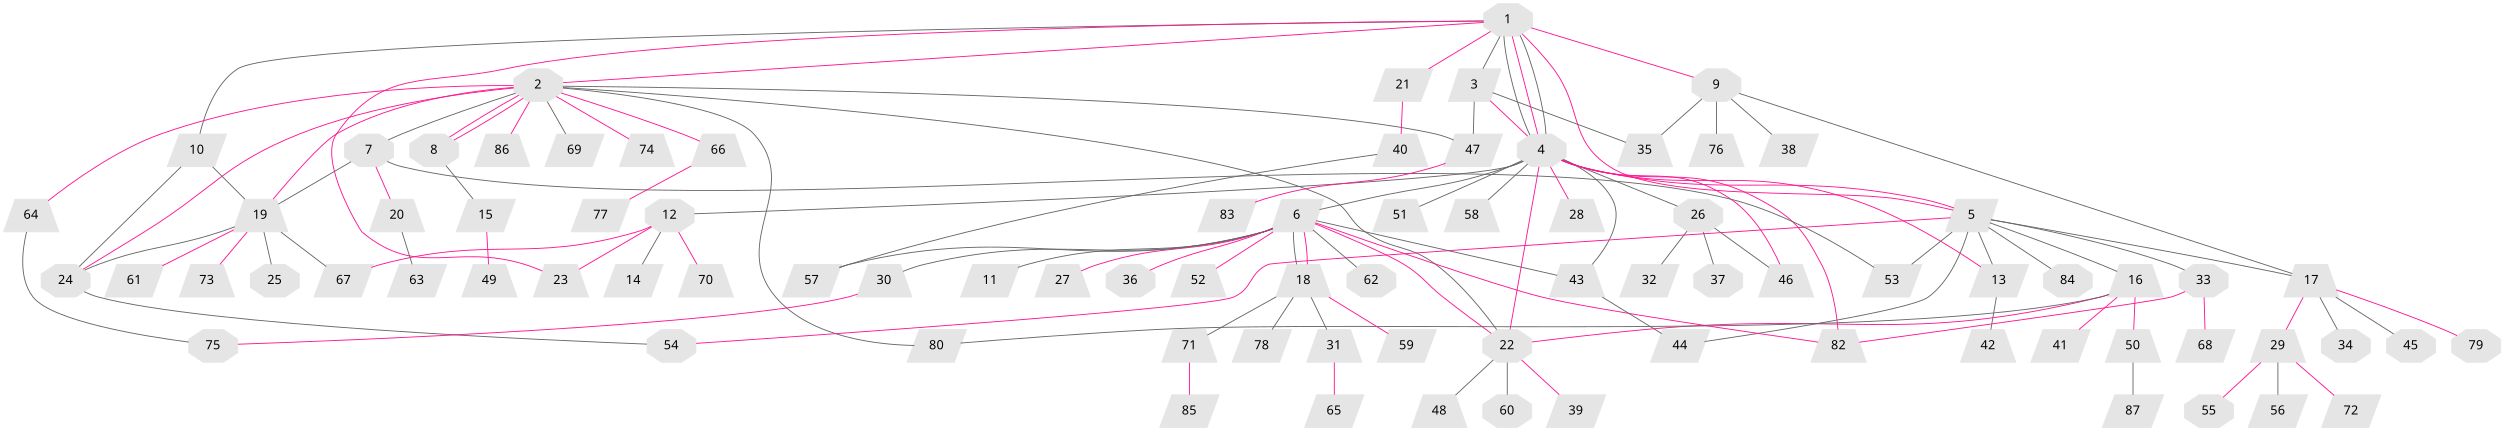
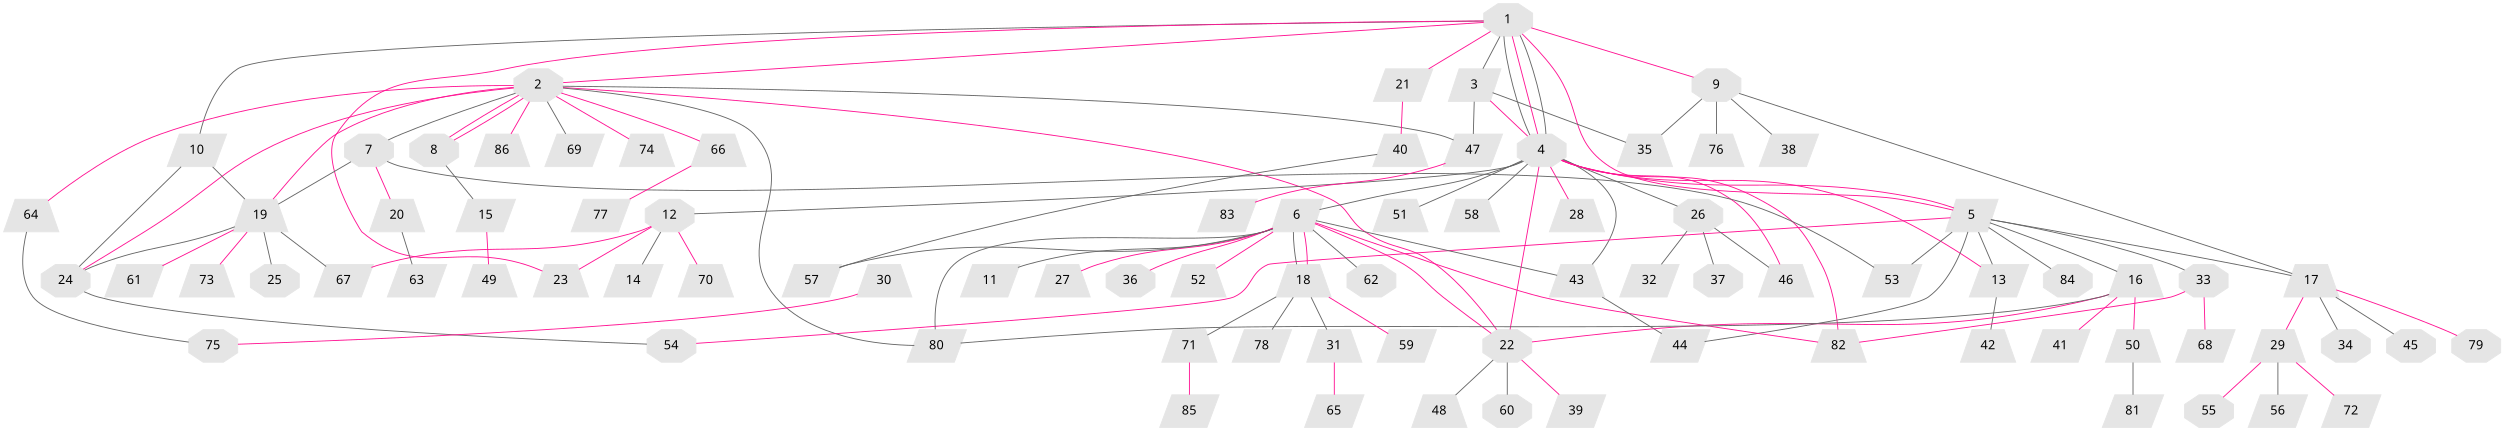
(1057, 136) -> (1057, 136)
(1088, 250) -> (1077, 238)
(2133, 411) -> (2133, 411)
